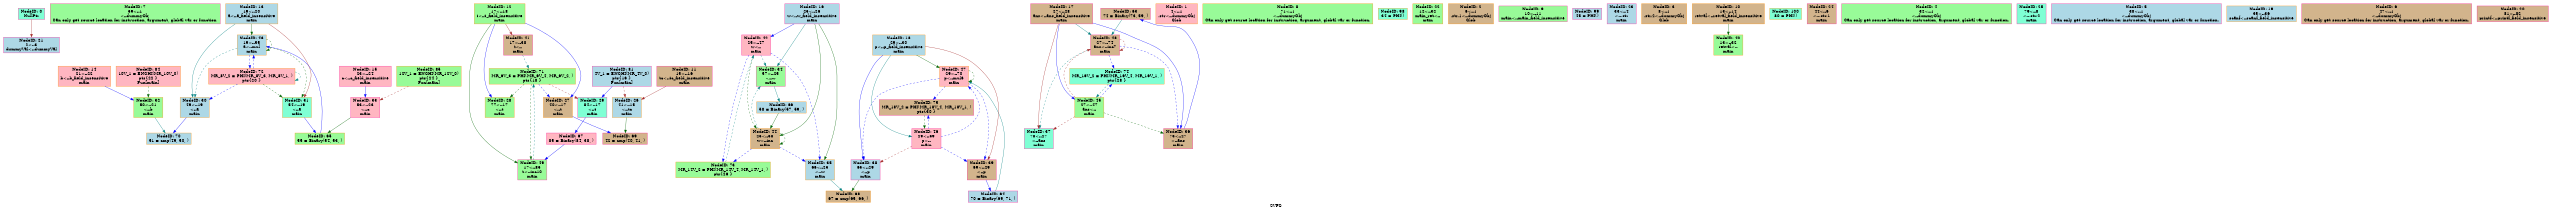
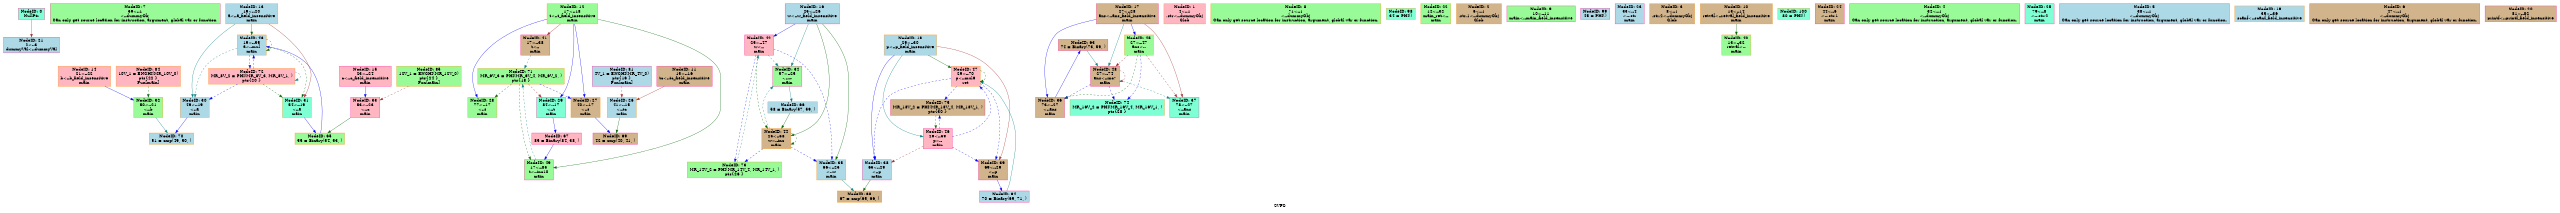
(954, 83) -> (966, 83)
(1103, 90) -> none
(608, 91) -> (573, 60)
